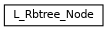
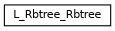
(54, 15) -> (58, 15)
